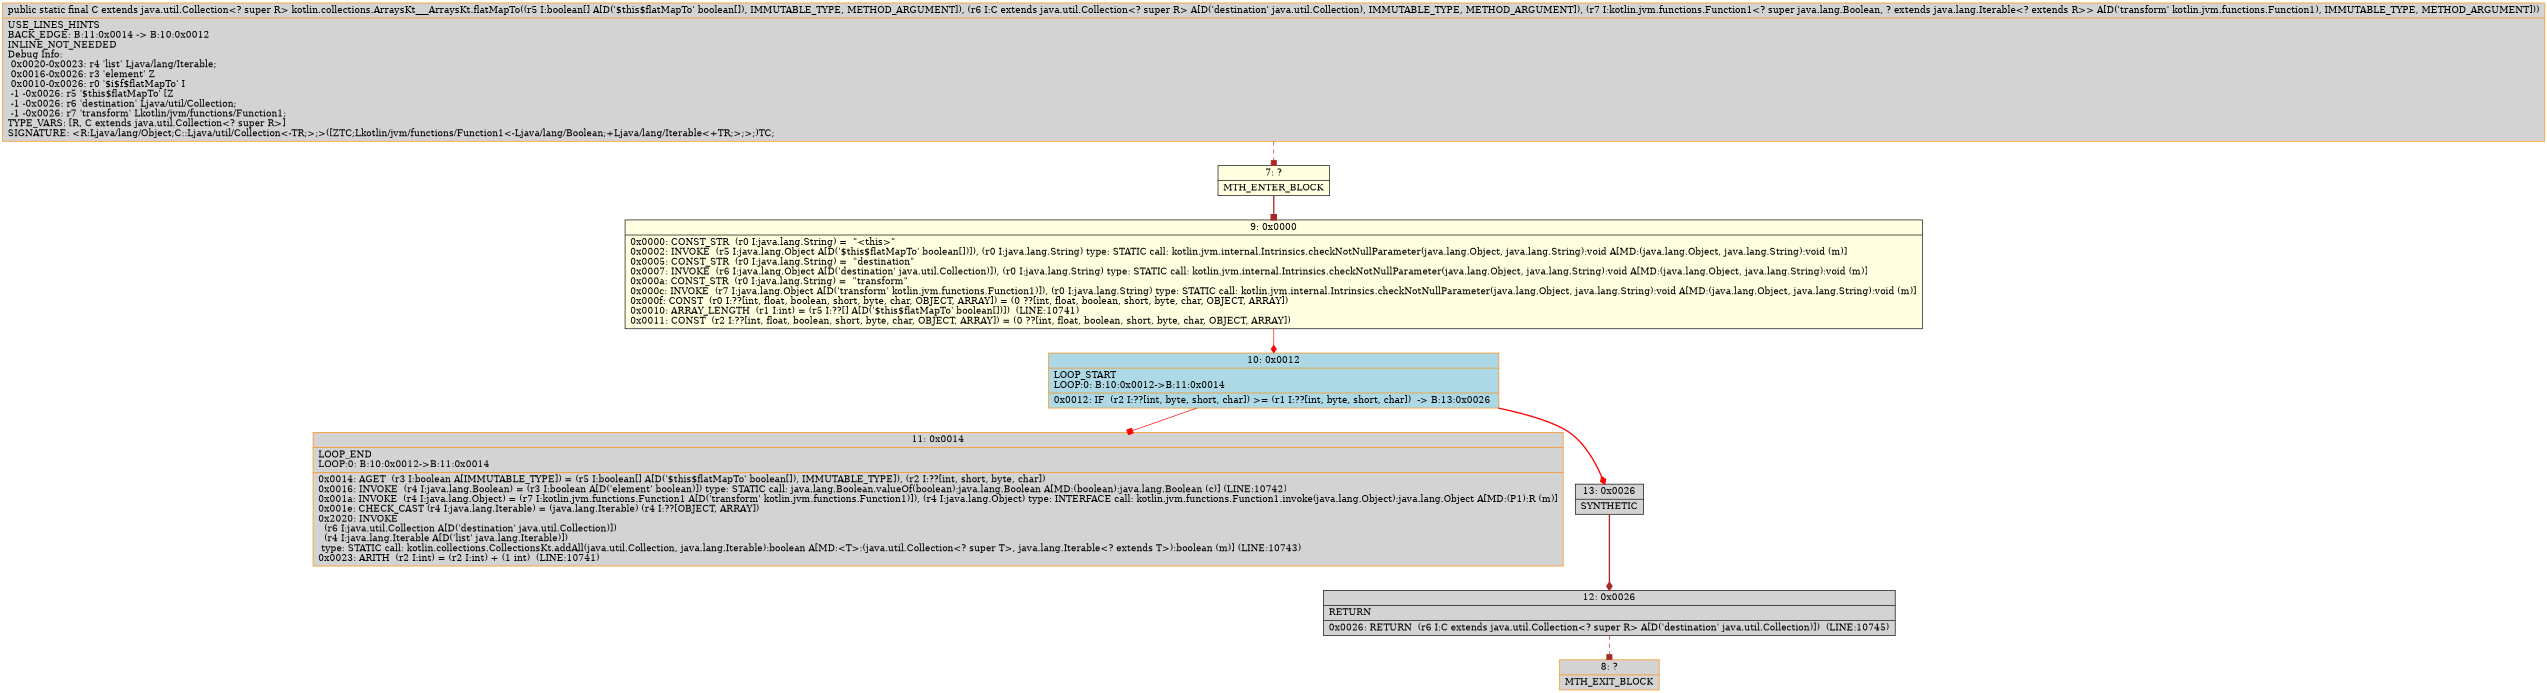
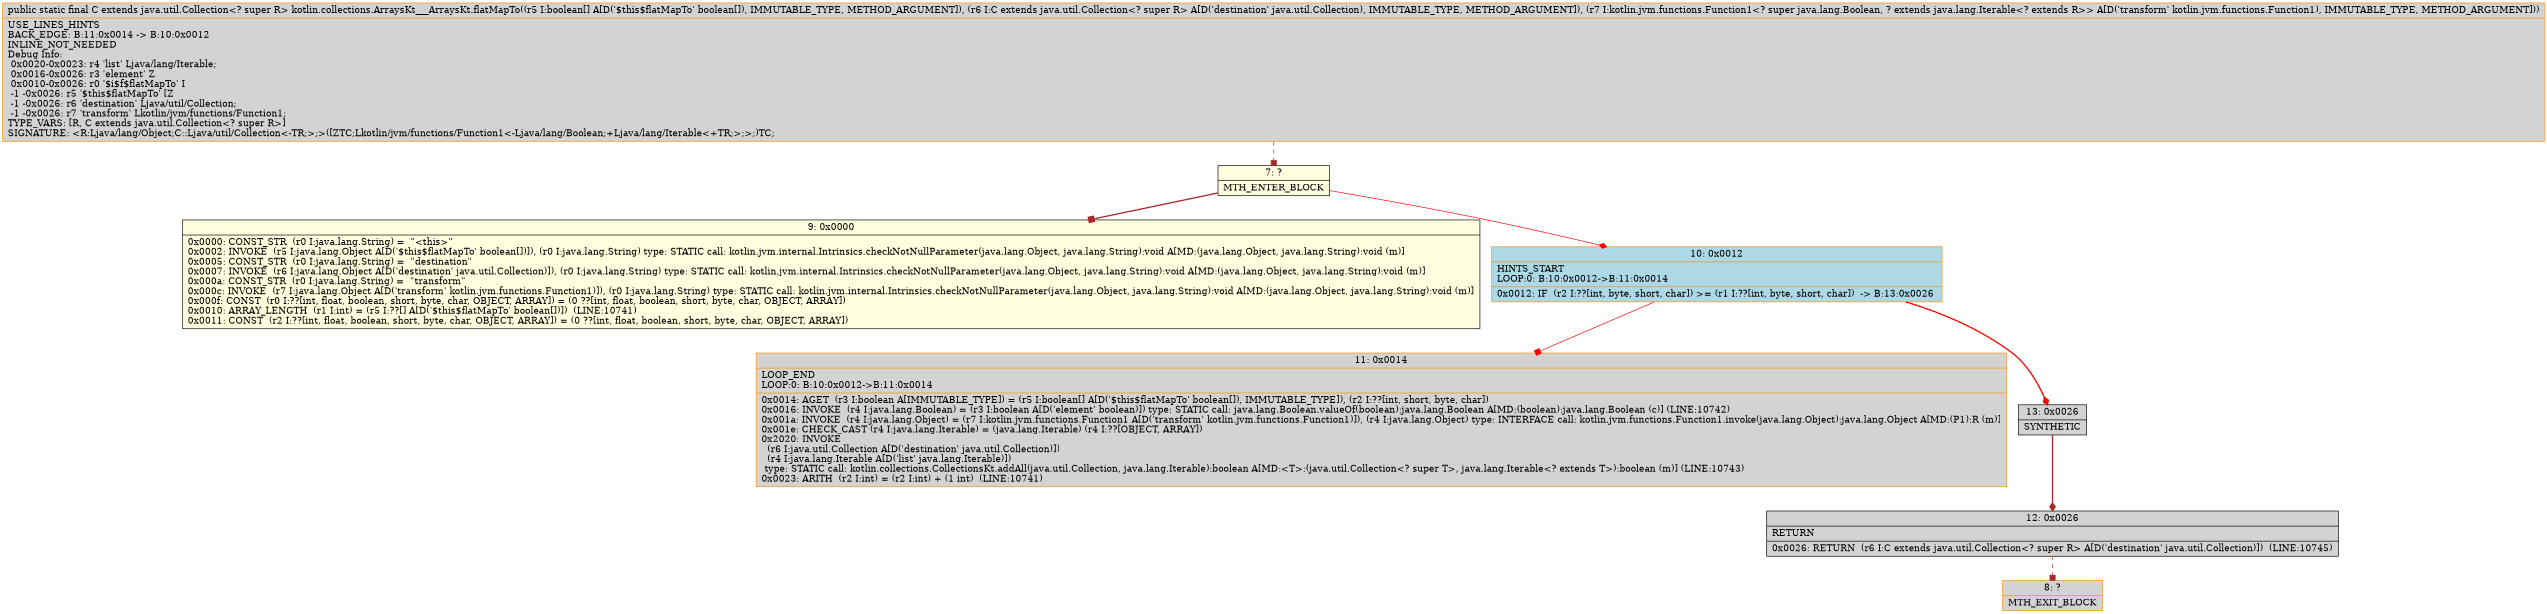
(1274, 337) -> (1465, 215)
(1085, 375) -> (1531, 269)
